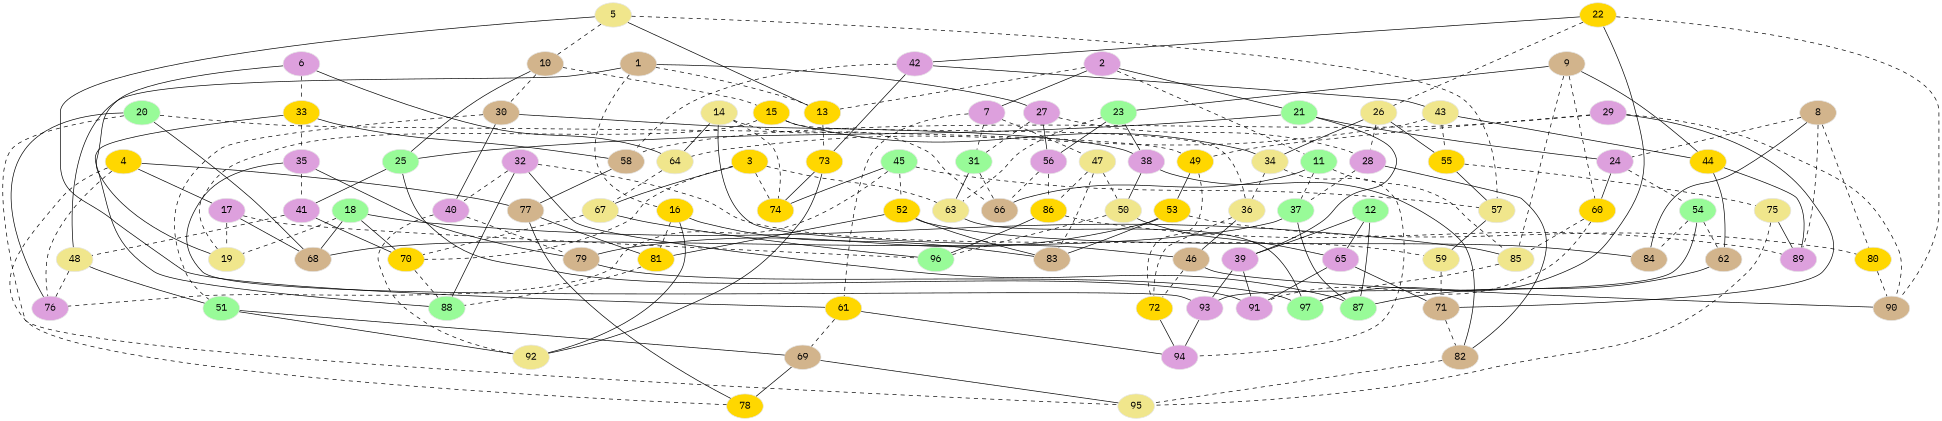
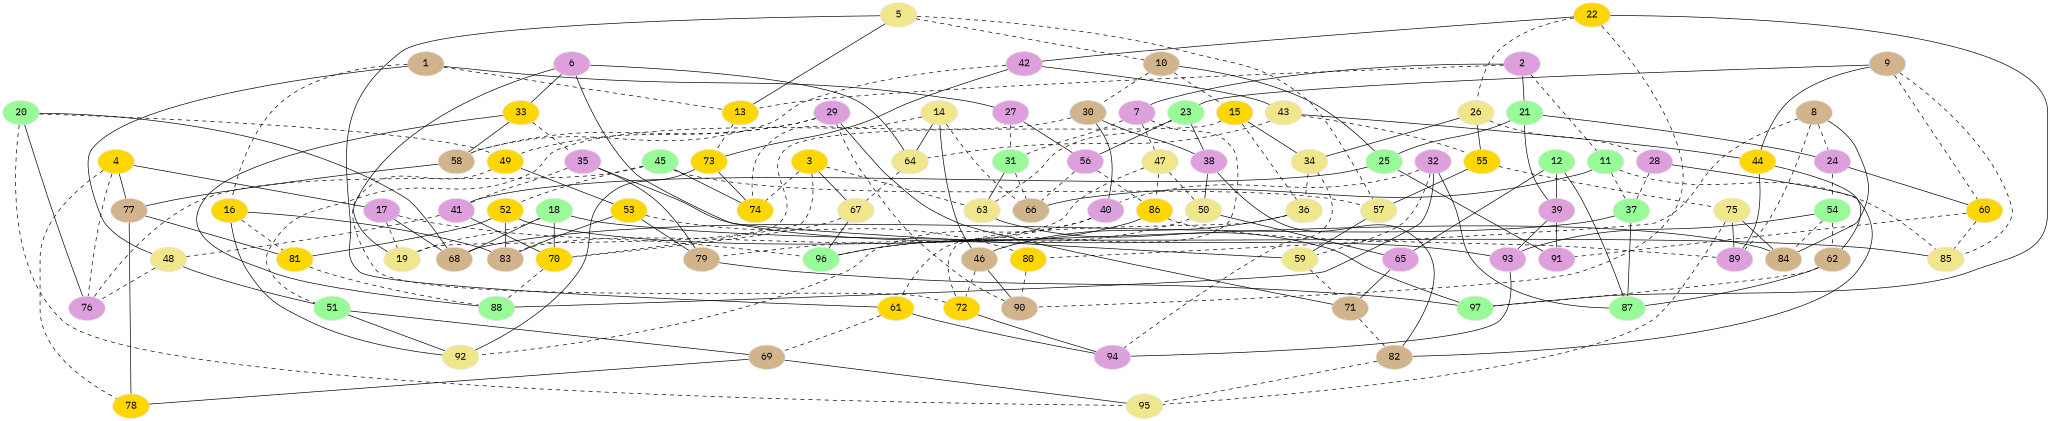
(301, 88) -> (546, 88)
(1207, 133) -> none
none -> (1750, 228)
none -> (1088, 247)
(1309, 277) -> none
(1409, 281) -> (1665, 290)
